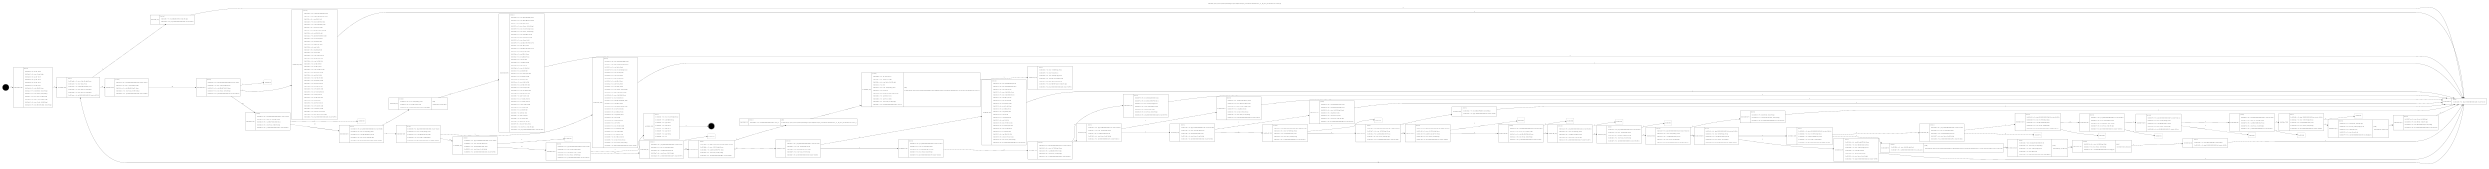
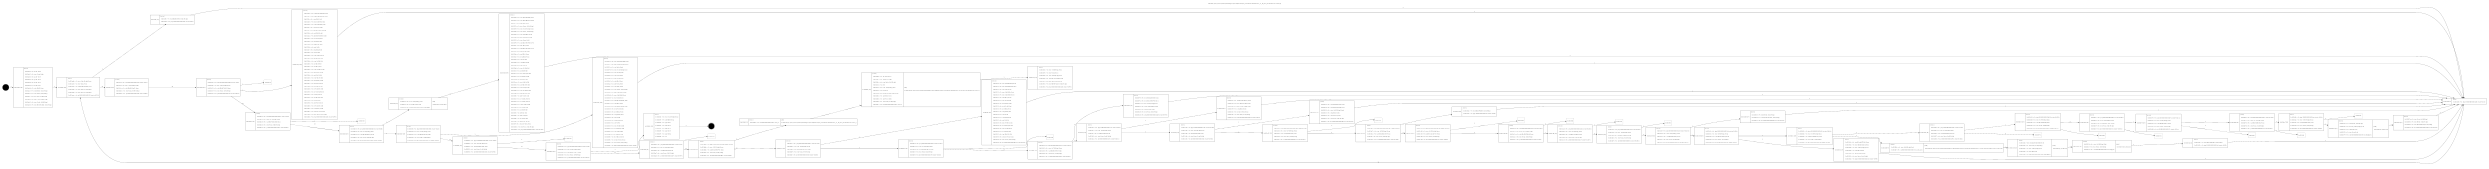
none -> (1050, 137)
